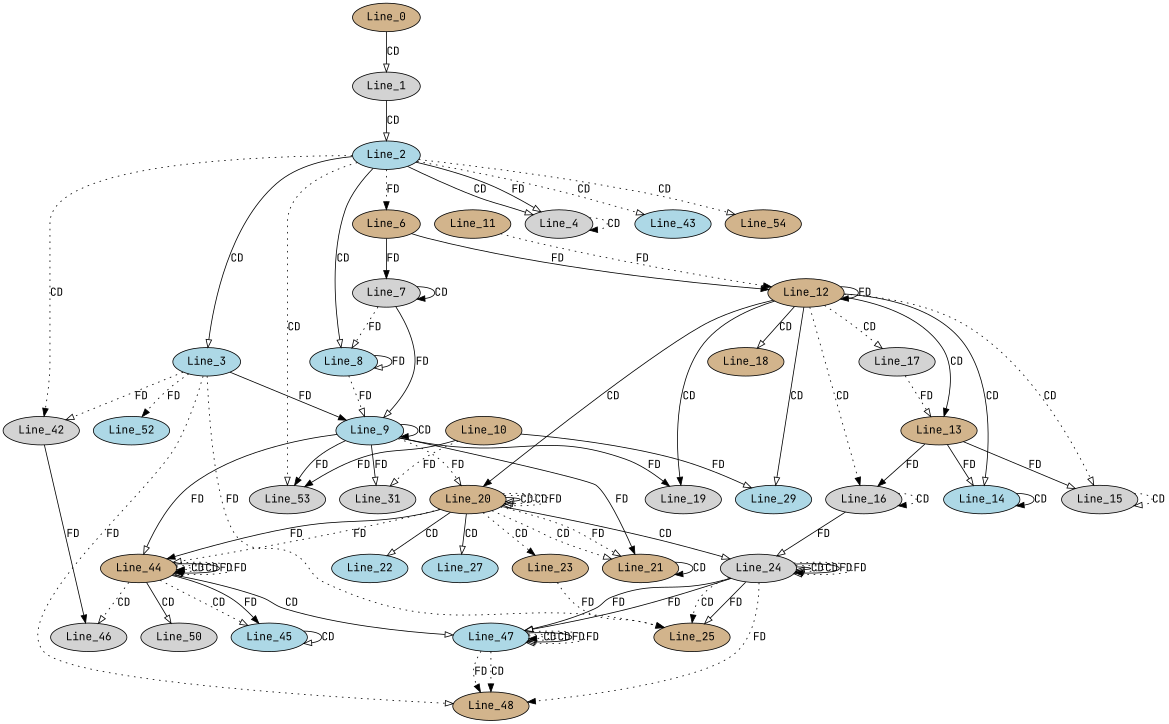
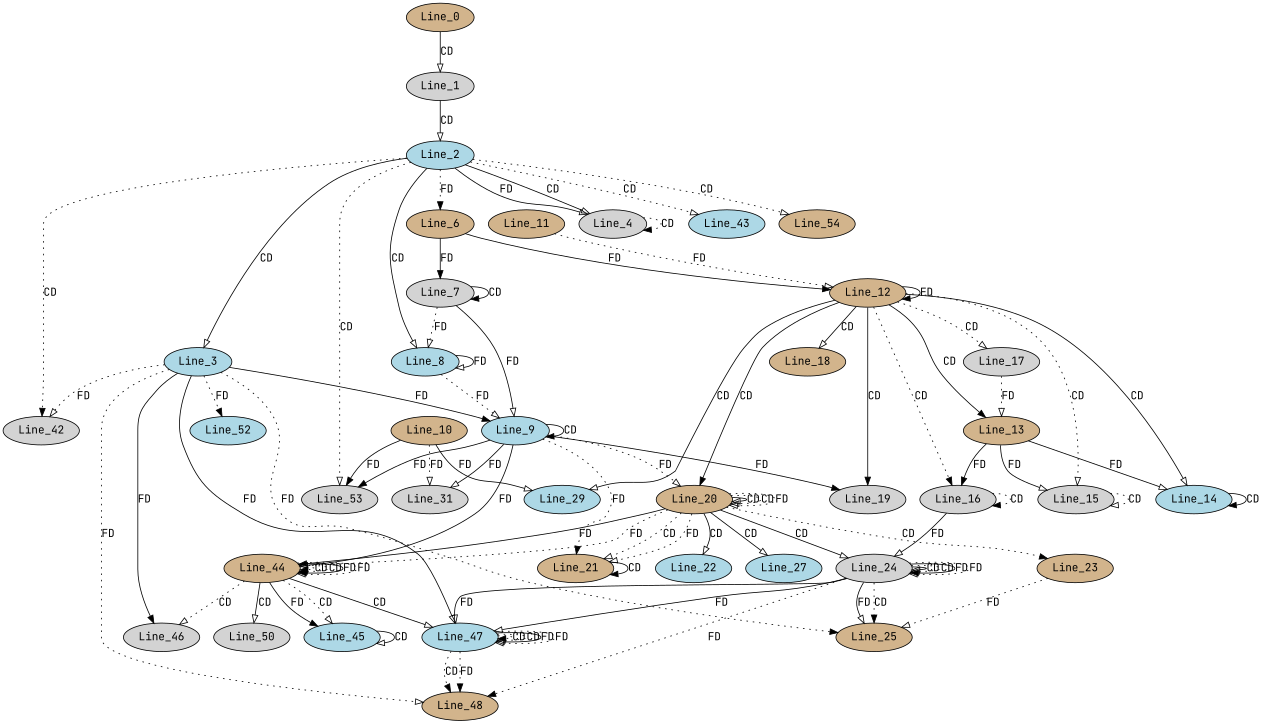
(631, 263) -> (689, 263)
(533, 468) -> (602, 477)
none -> (284, 529)
(64, 530) -> (138, 488)
